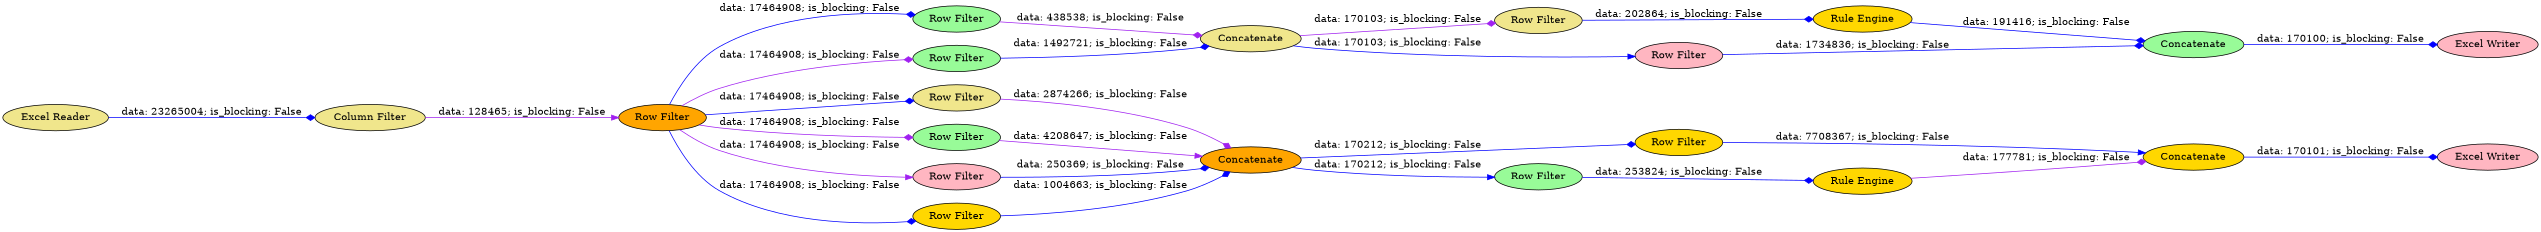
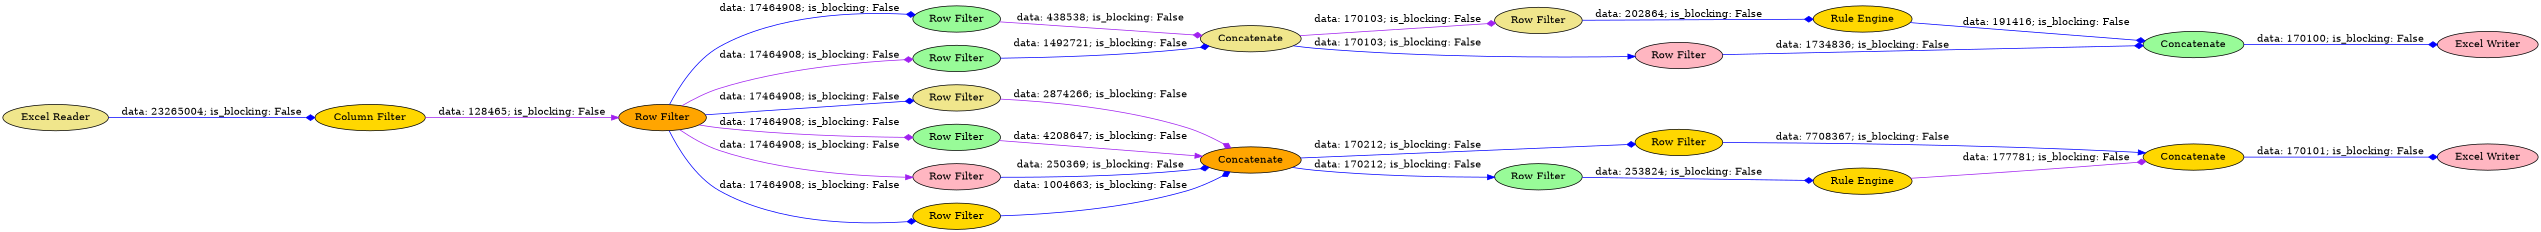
(370, 118) -> (370, 118)
